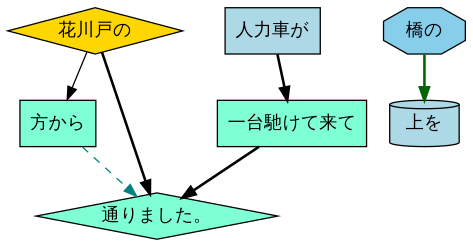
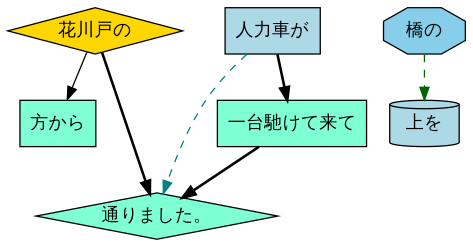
(424, 71) -> (424, 71)
(105, 167) -> (198, 112)
